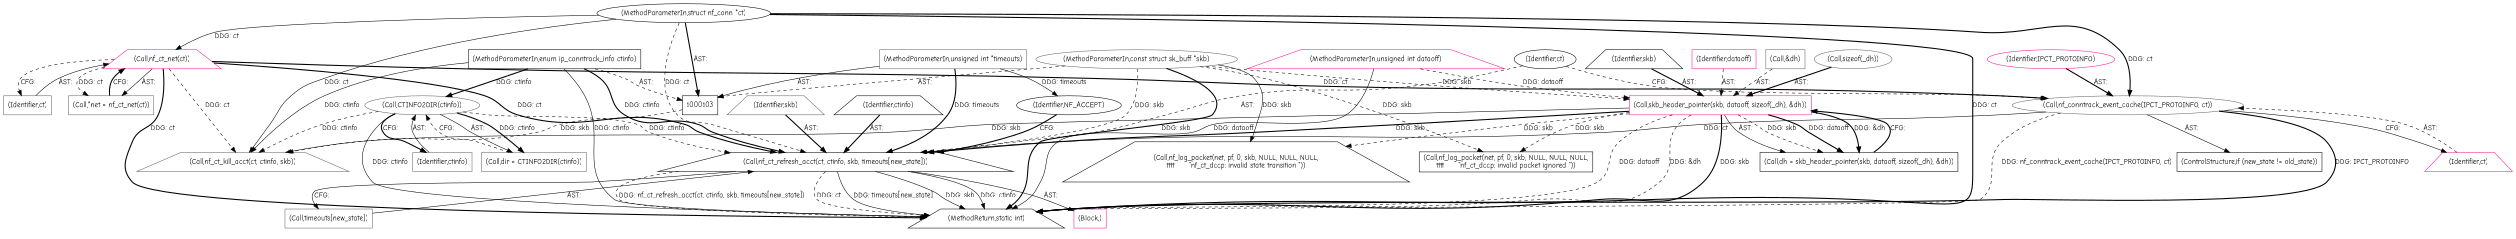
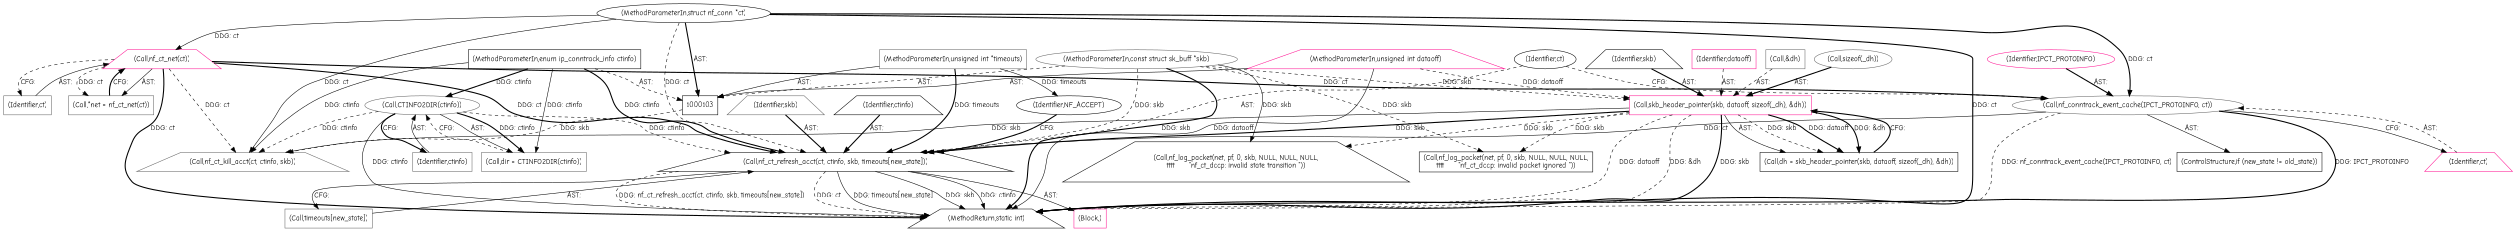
none -> (985, 81)
(608, 193) -> (545, 108)
